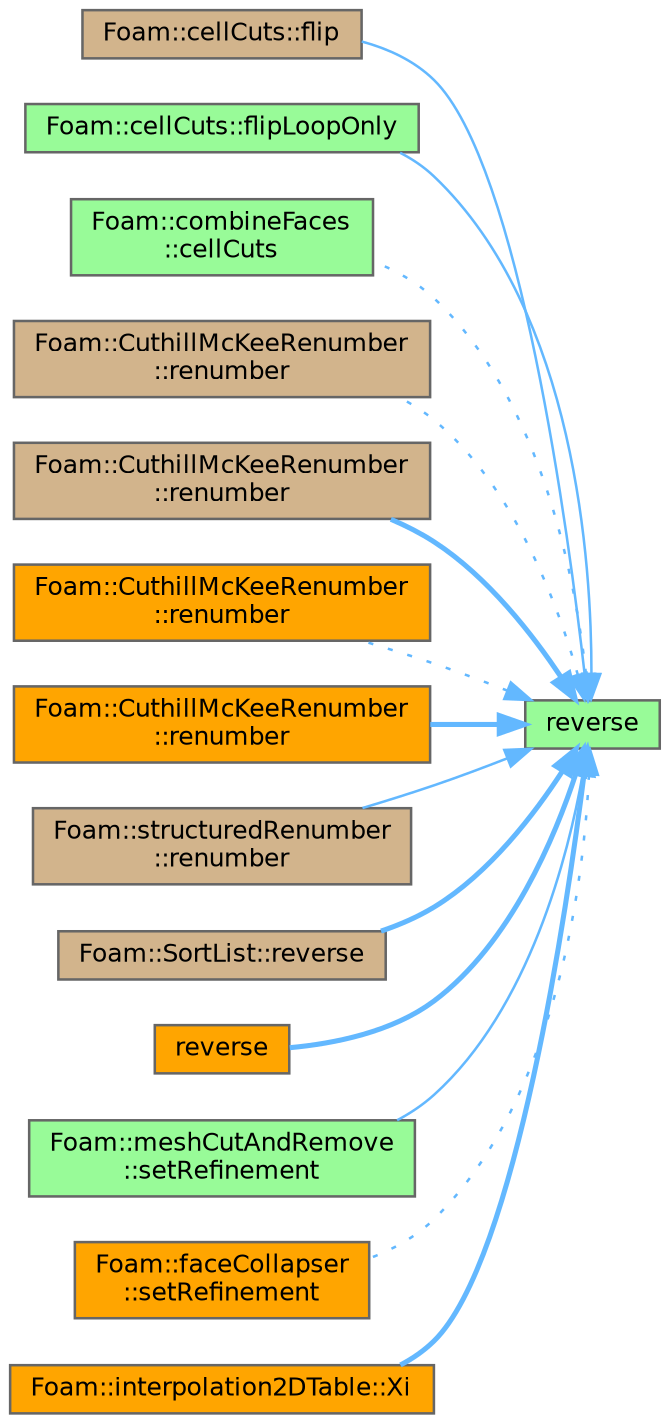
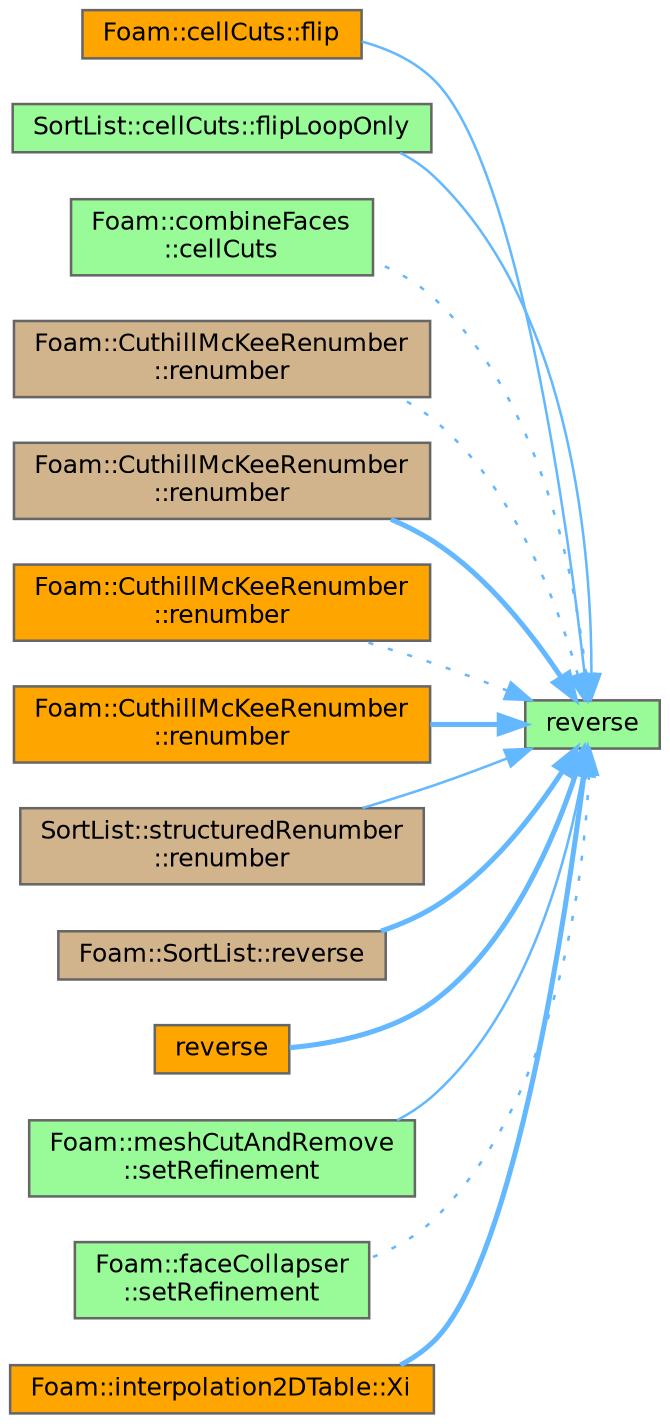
(222, 34) -> (222, 34)
(222, 128) -> (222, 128)
(222, 846) -> (222, 846)
(222, 1280) -> (222, 1280)
